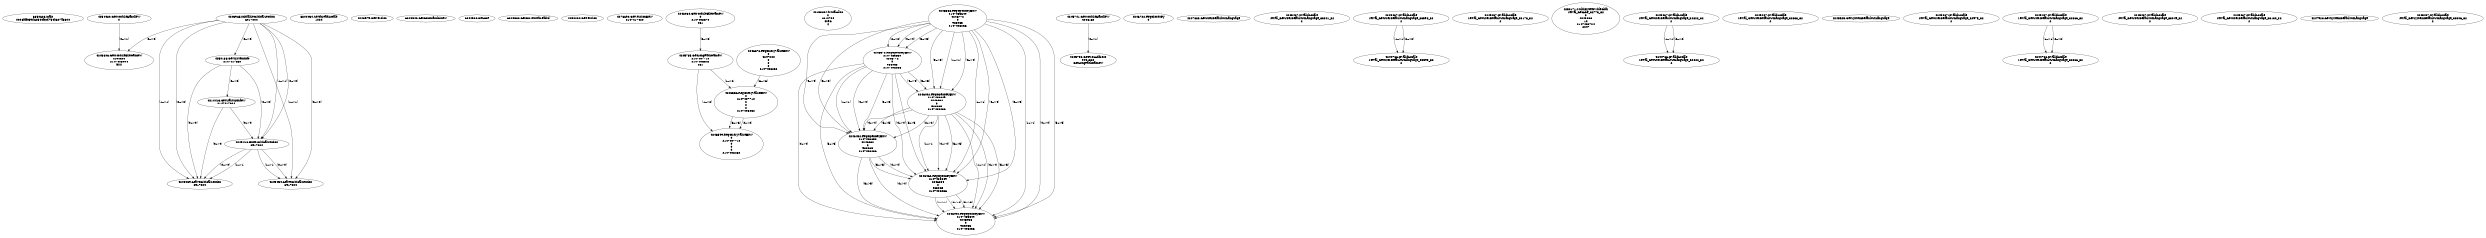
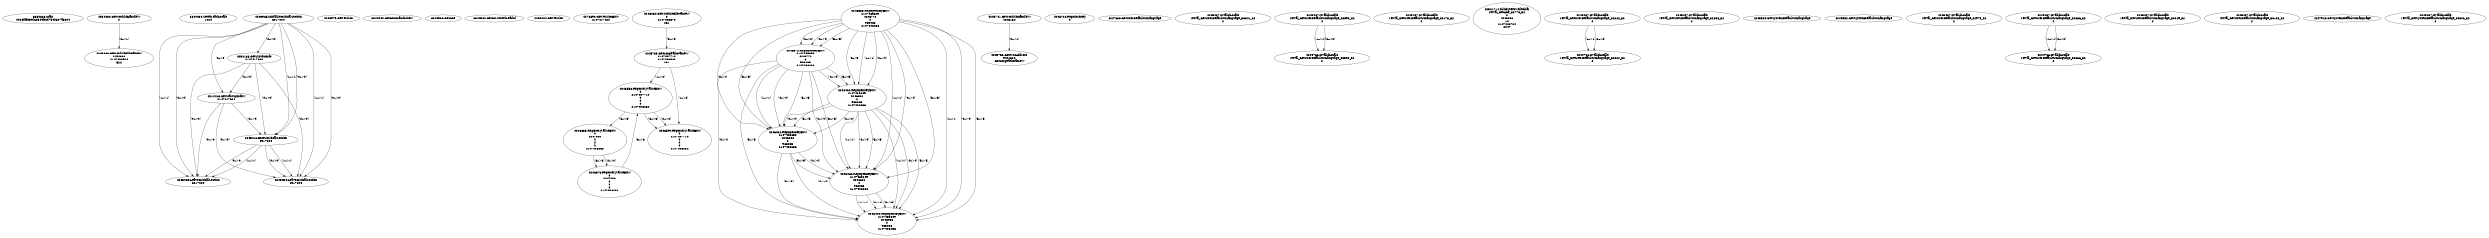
(828, 18) -> none
none -> (1864, 18)
(172, 29) -> (218, 43)
none -> (296, 113)
none -> (595, 140)
none -> (222, 157)
